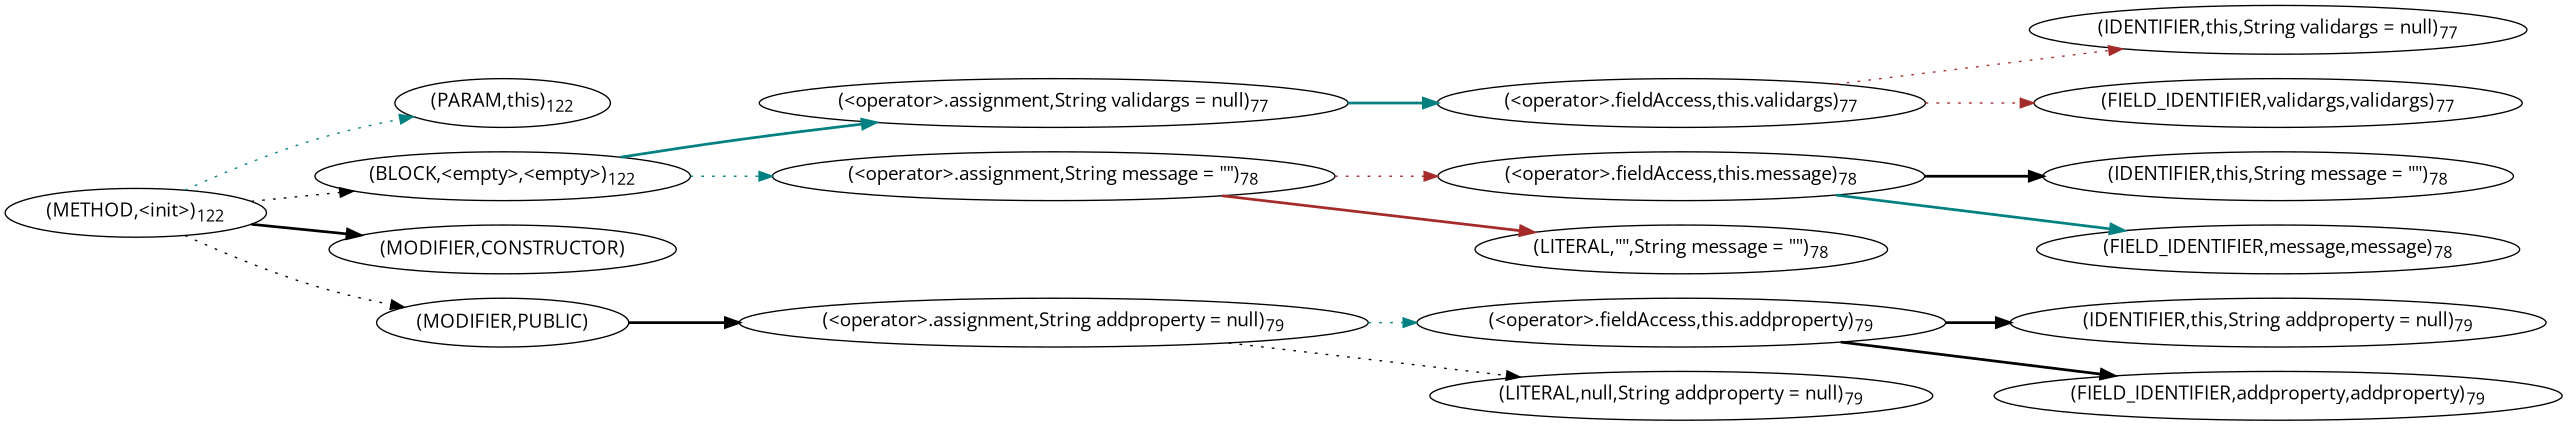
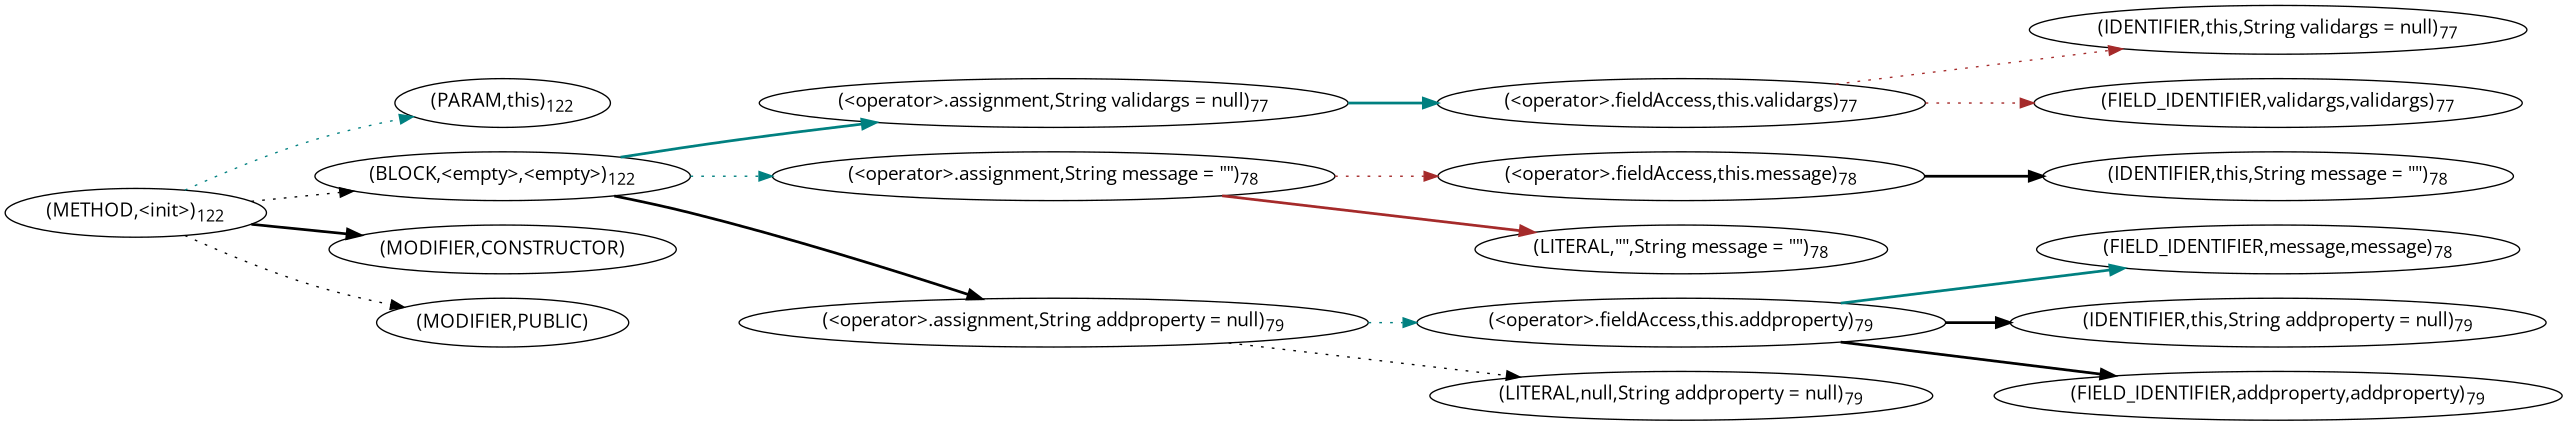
(1973, 212) -> (1975, 287)
(677, 323) -> (793, 240)
